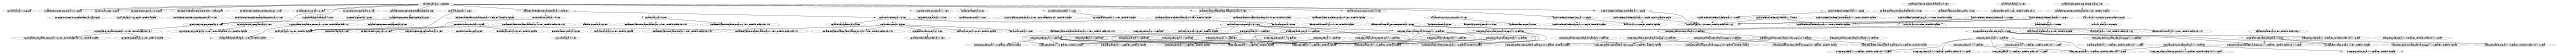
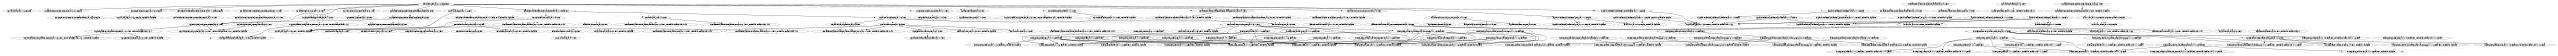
(107, 11) -> none
(1642, 25) -> (1642, 25)
none -> (2230, 31)
